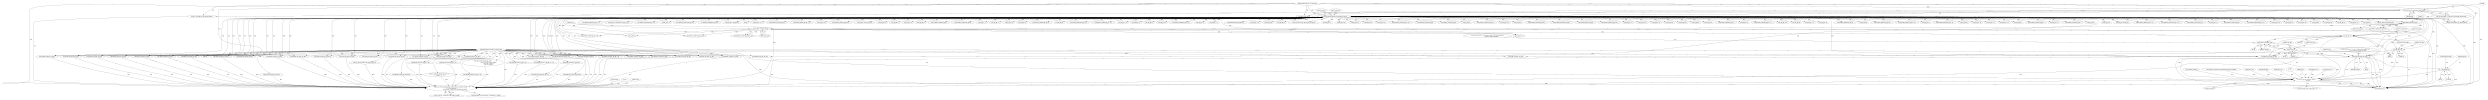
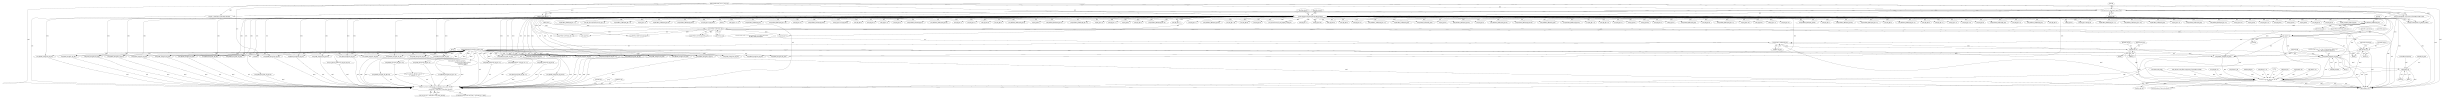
(1505, 23) -> none
none -> (2214, 69)
